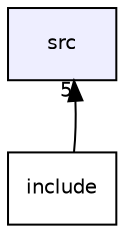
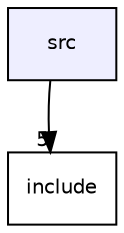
(76, 127) -> (49, 106)
